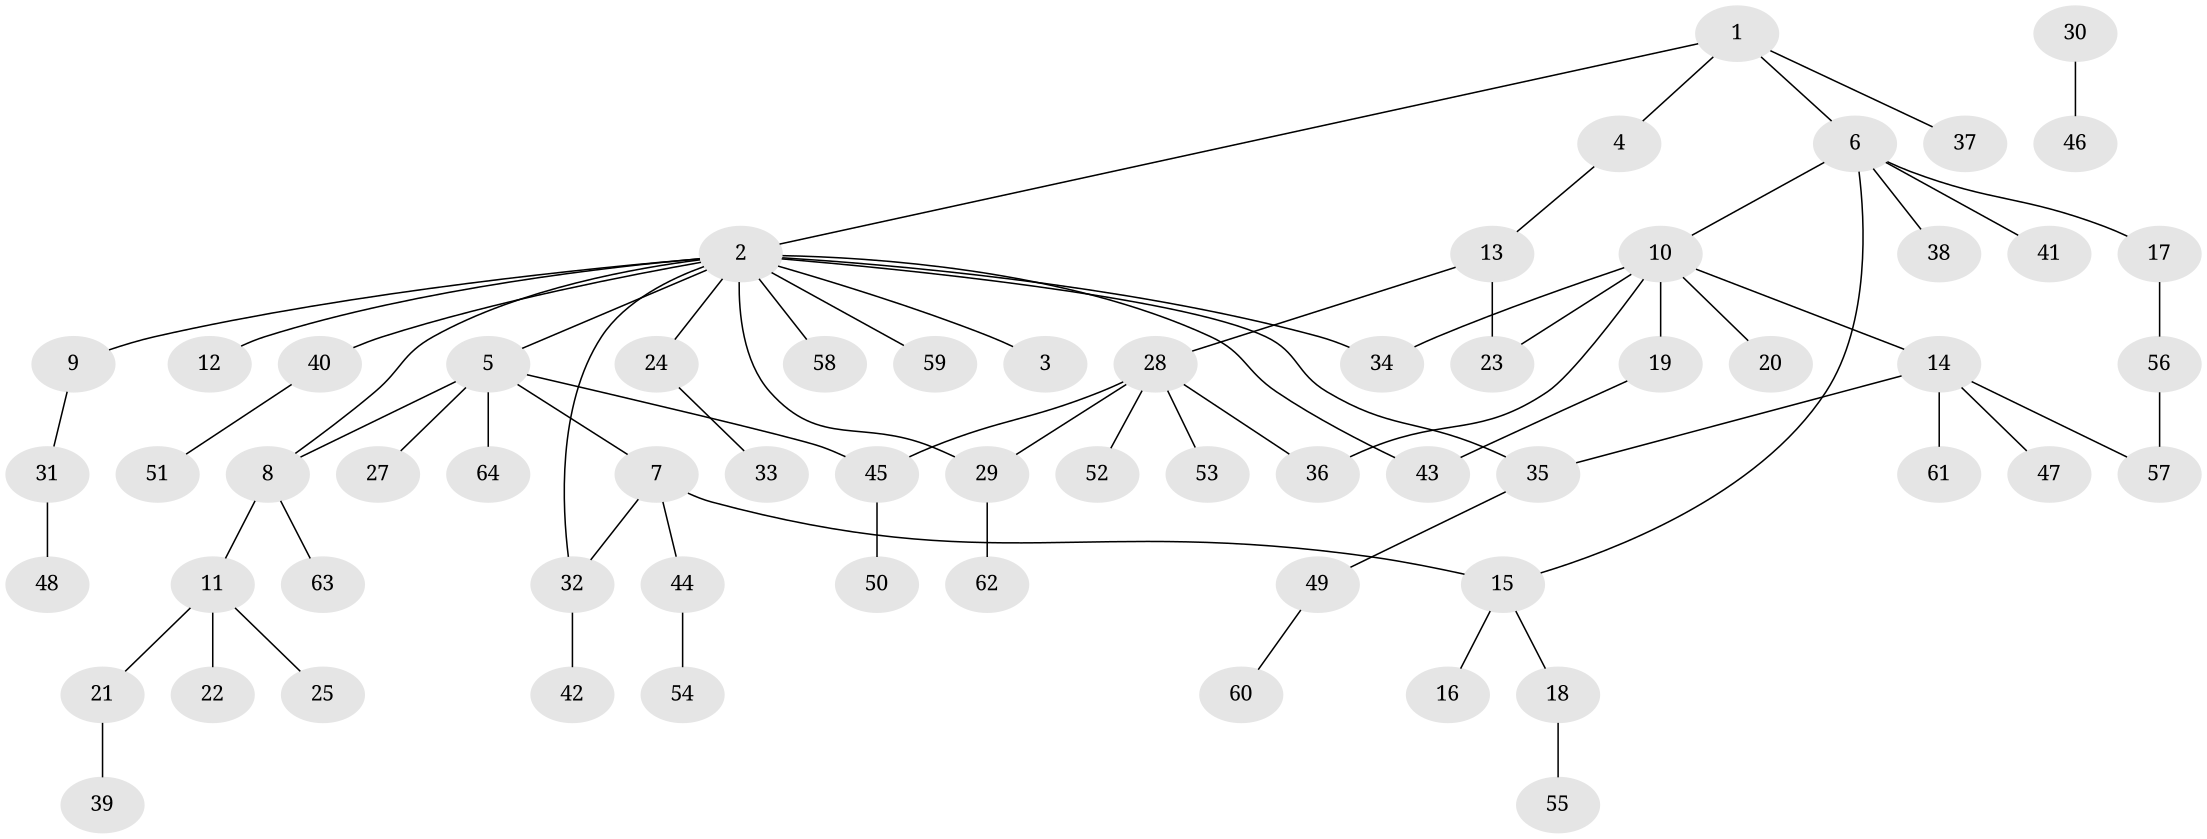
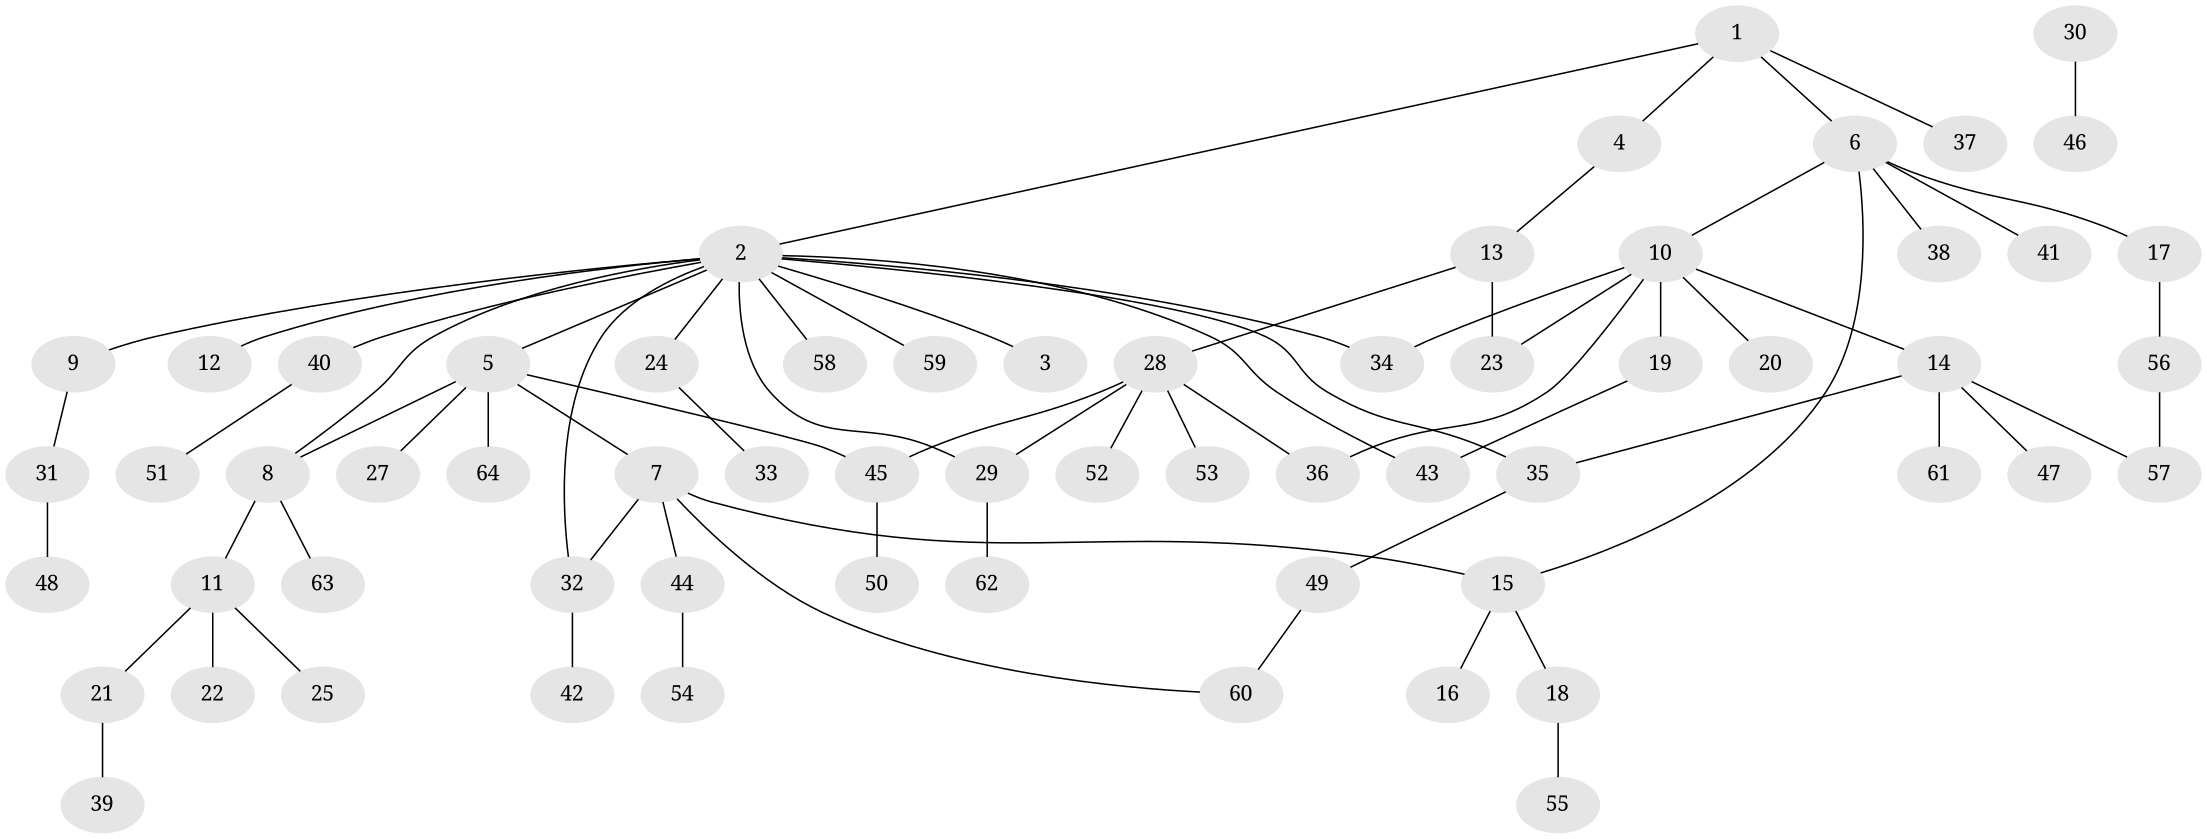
none -> (917, 647)
